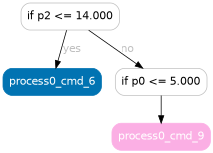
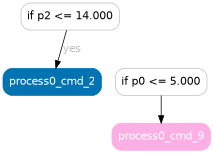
(113, 47) -> none
(52, 82) -> (52, 82)
